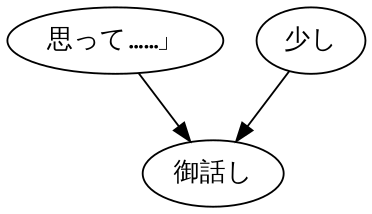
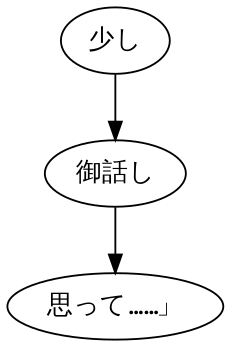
(159, 100) -> (115, 231)
